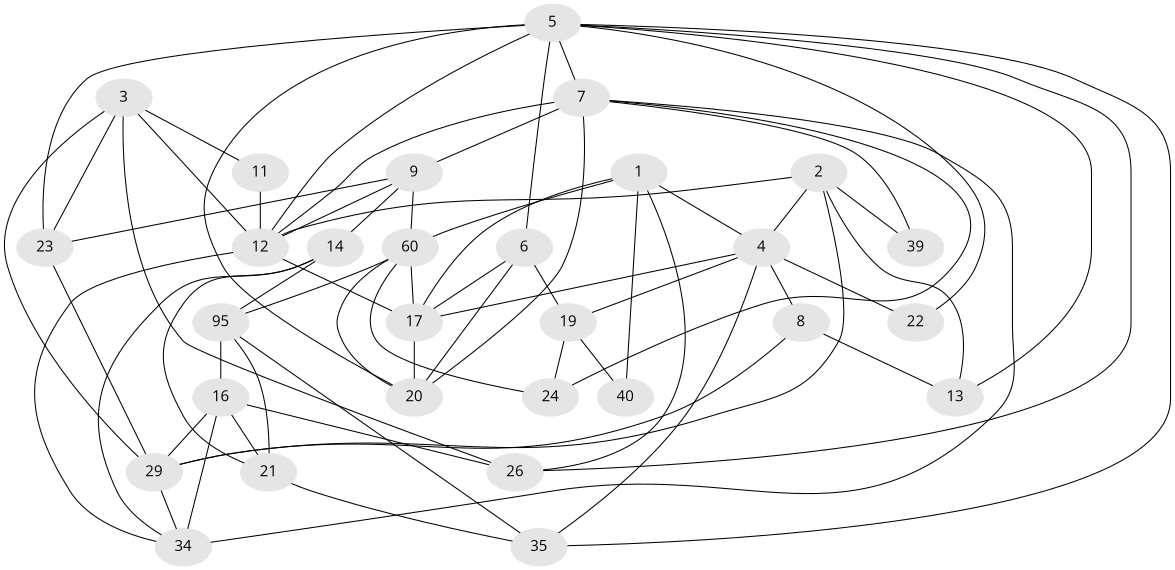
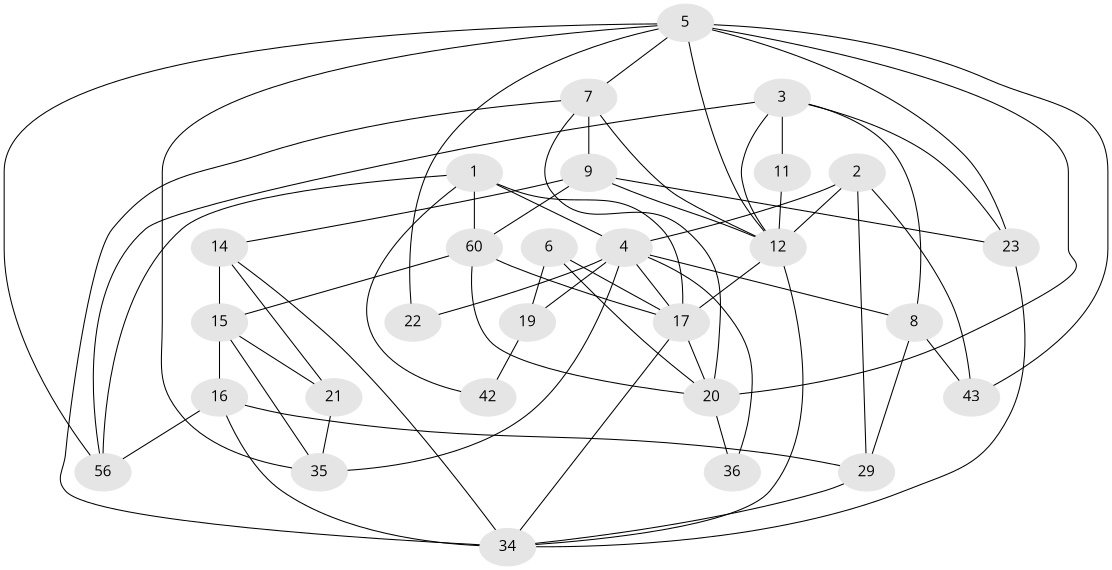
(537, 135) -> none
(916, 248) -> none
(14, 285) -> (907, 178)
(221, 322) -> (219, 322)
(100, 360) -> (862, 505)
(551, 397) -> none
(625, 397) -> (488, 397)
(955, 397) -> (972, 397)
none -> (598, 430)
(245, 435) -> none
(515, 472) -> (103, 472)
none -> (732, 472)
